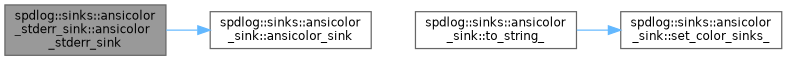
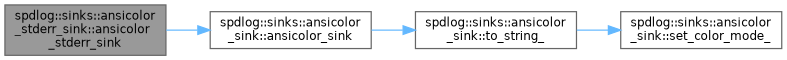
none -> (387, 30)
(701, 30) -> (701, 30)
